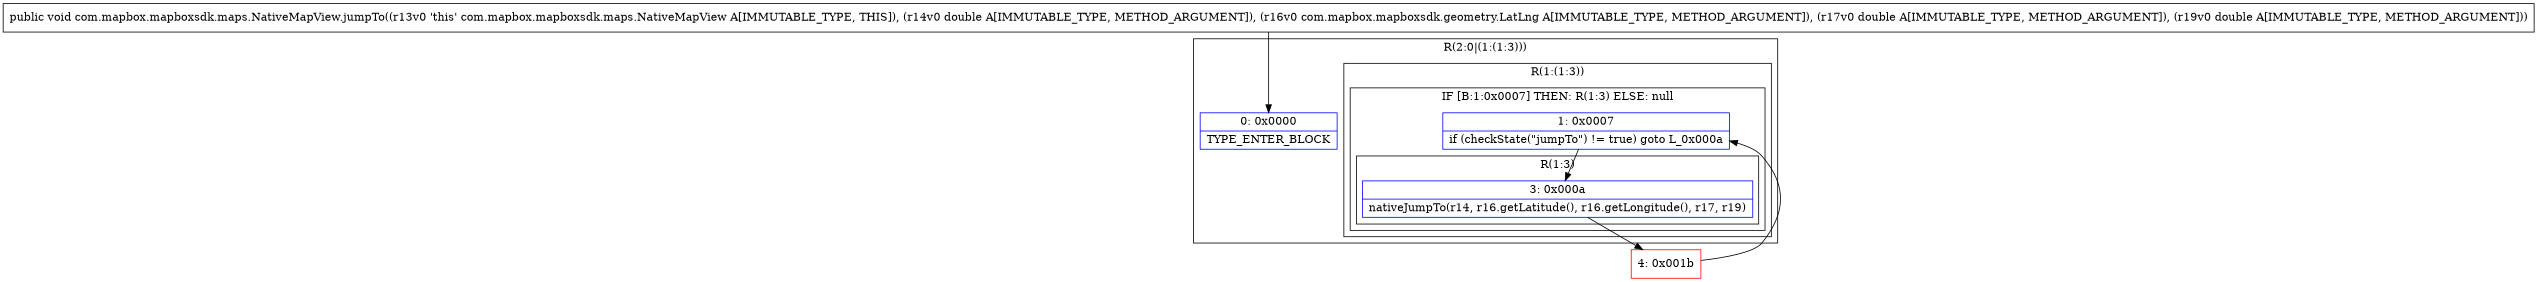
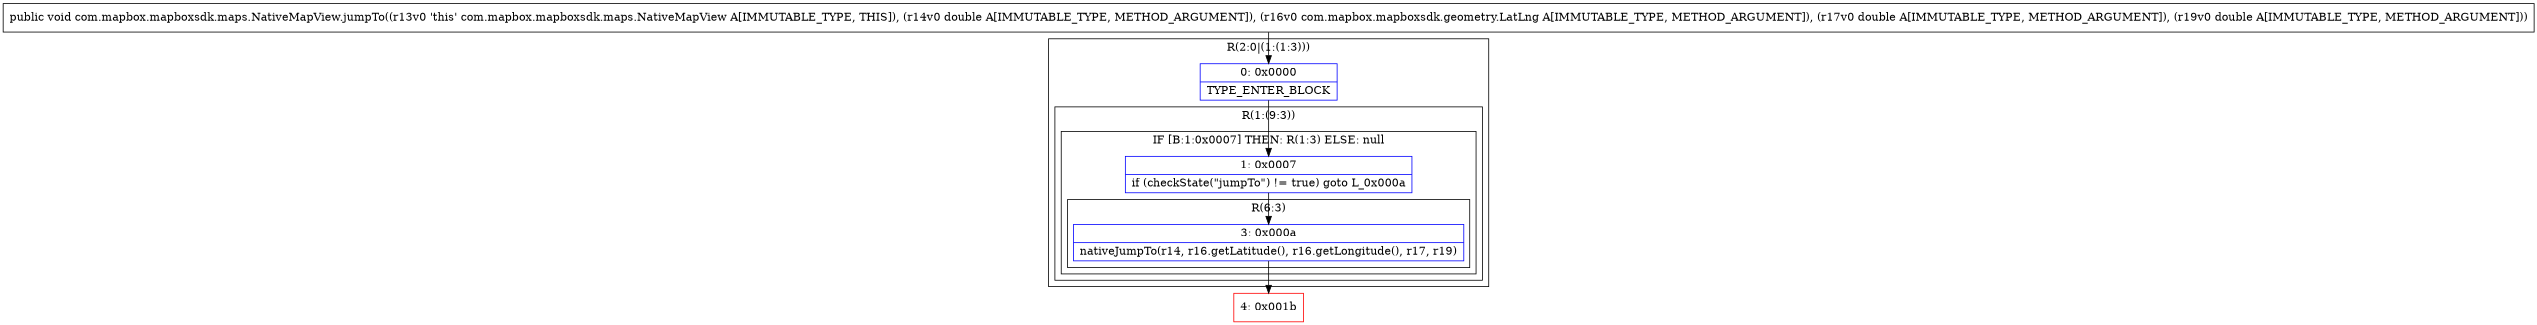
(1558, 72) -> (1269, 116)
(1558, 165) -> (1269, 209)
(1752, 250) -> (1269, 124)
